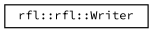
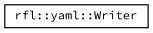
(76, 16) -> (76, 16)
